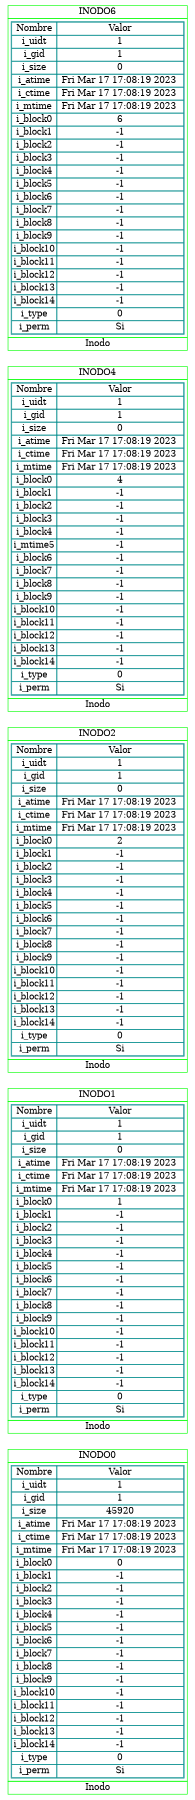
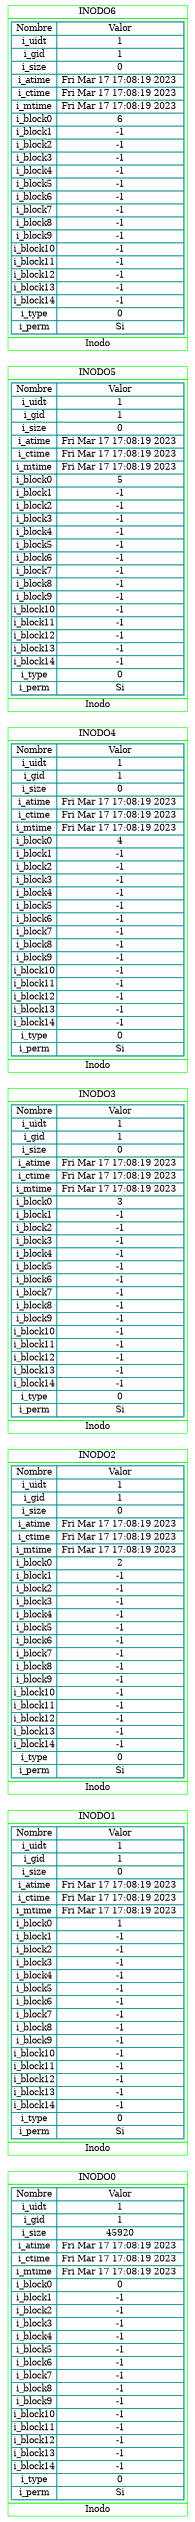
none -> (98, 539)
(34, 545) -> (34, 906)
none -> (98, 1261)
